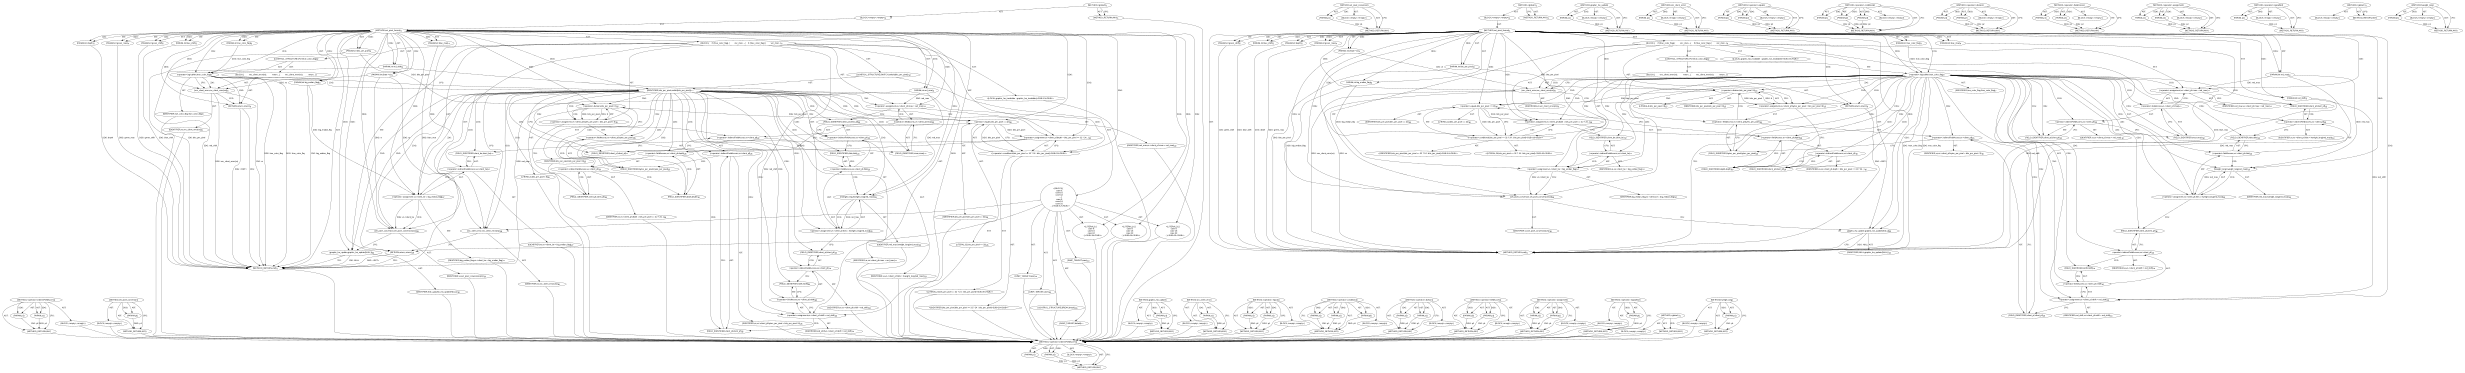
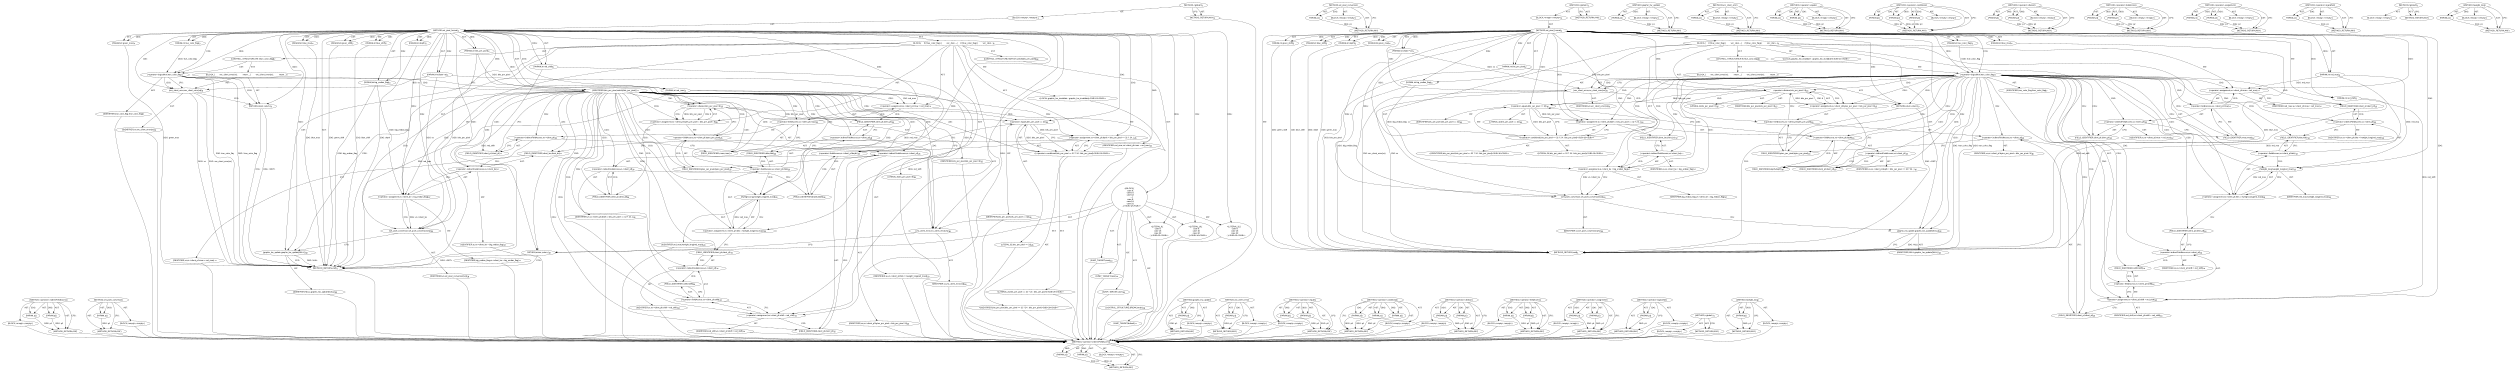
(777, 83) -> none
